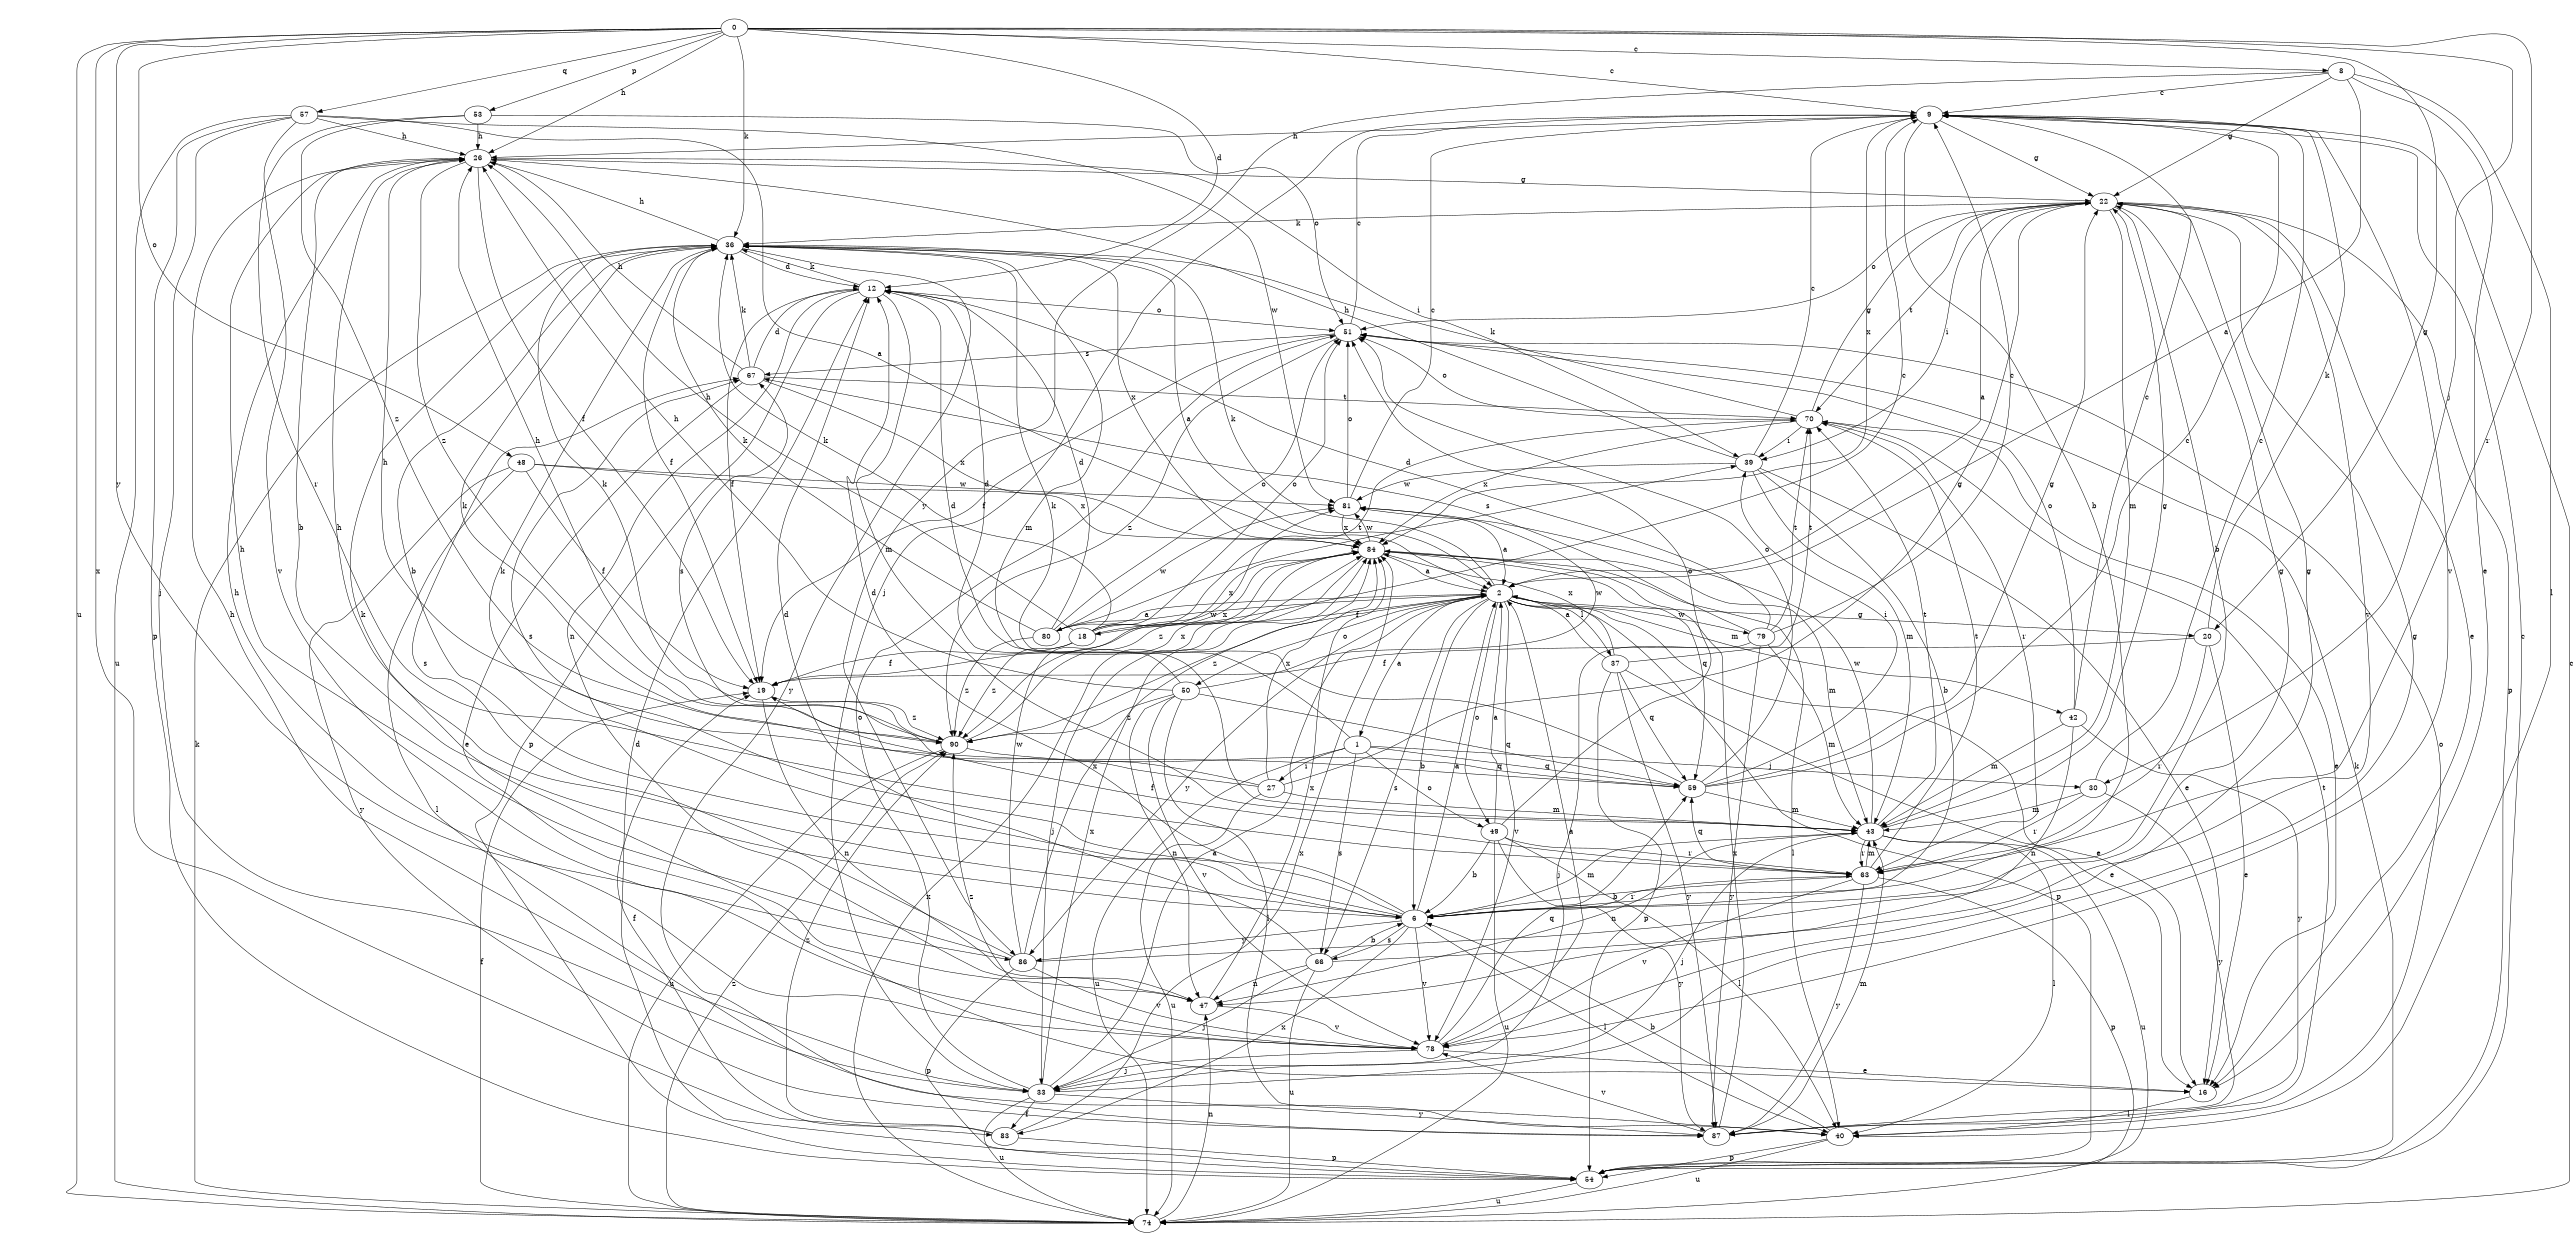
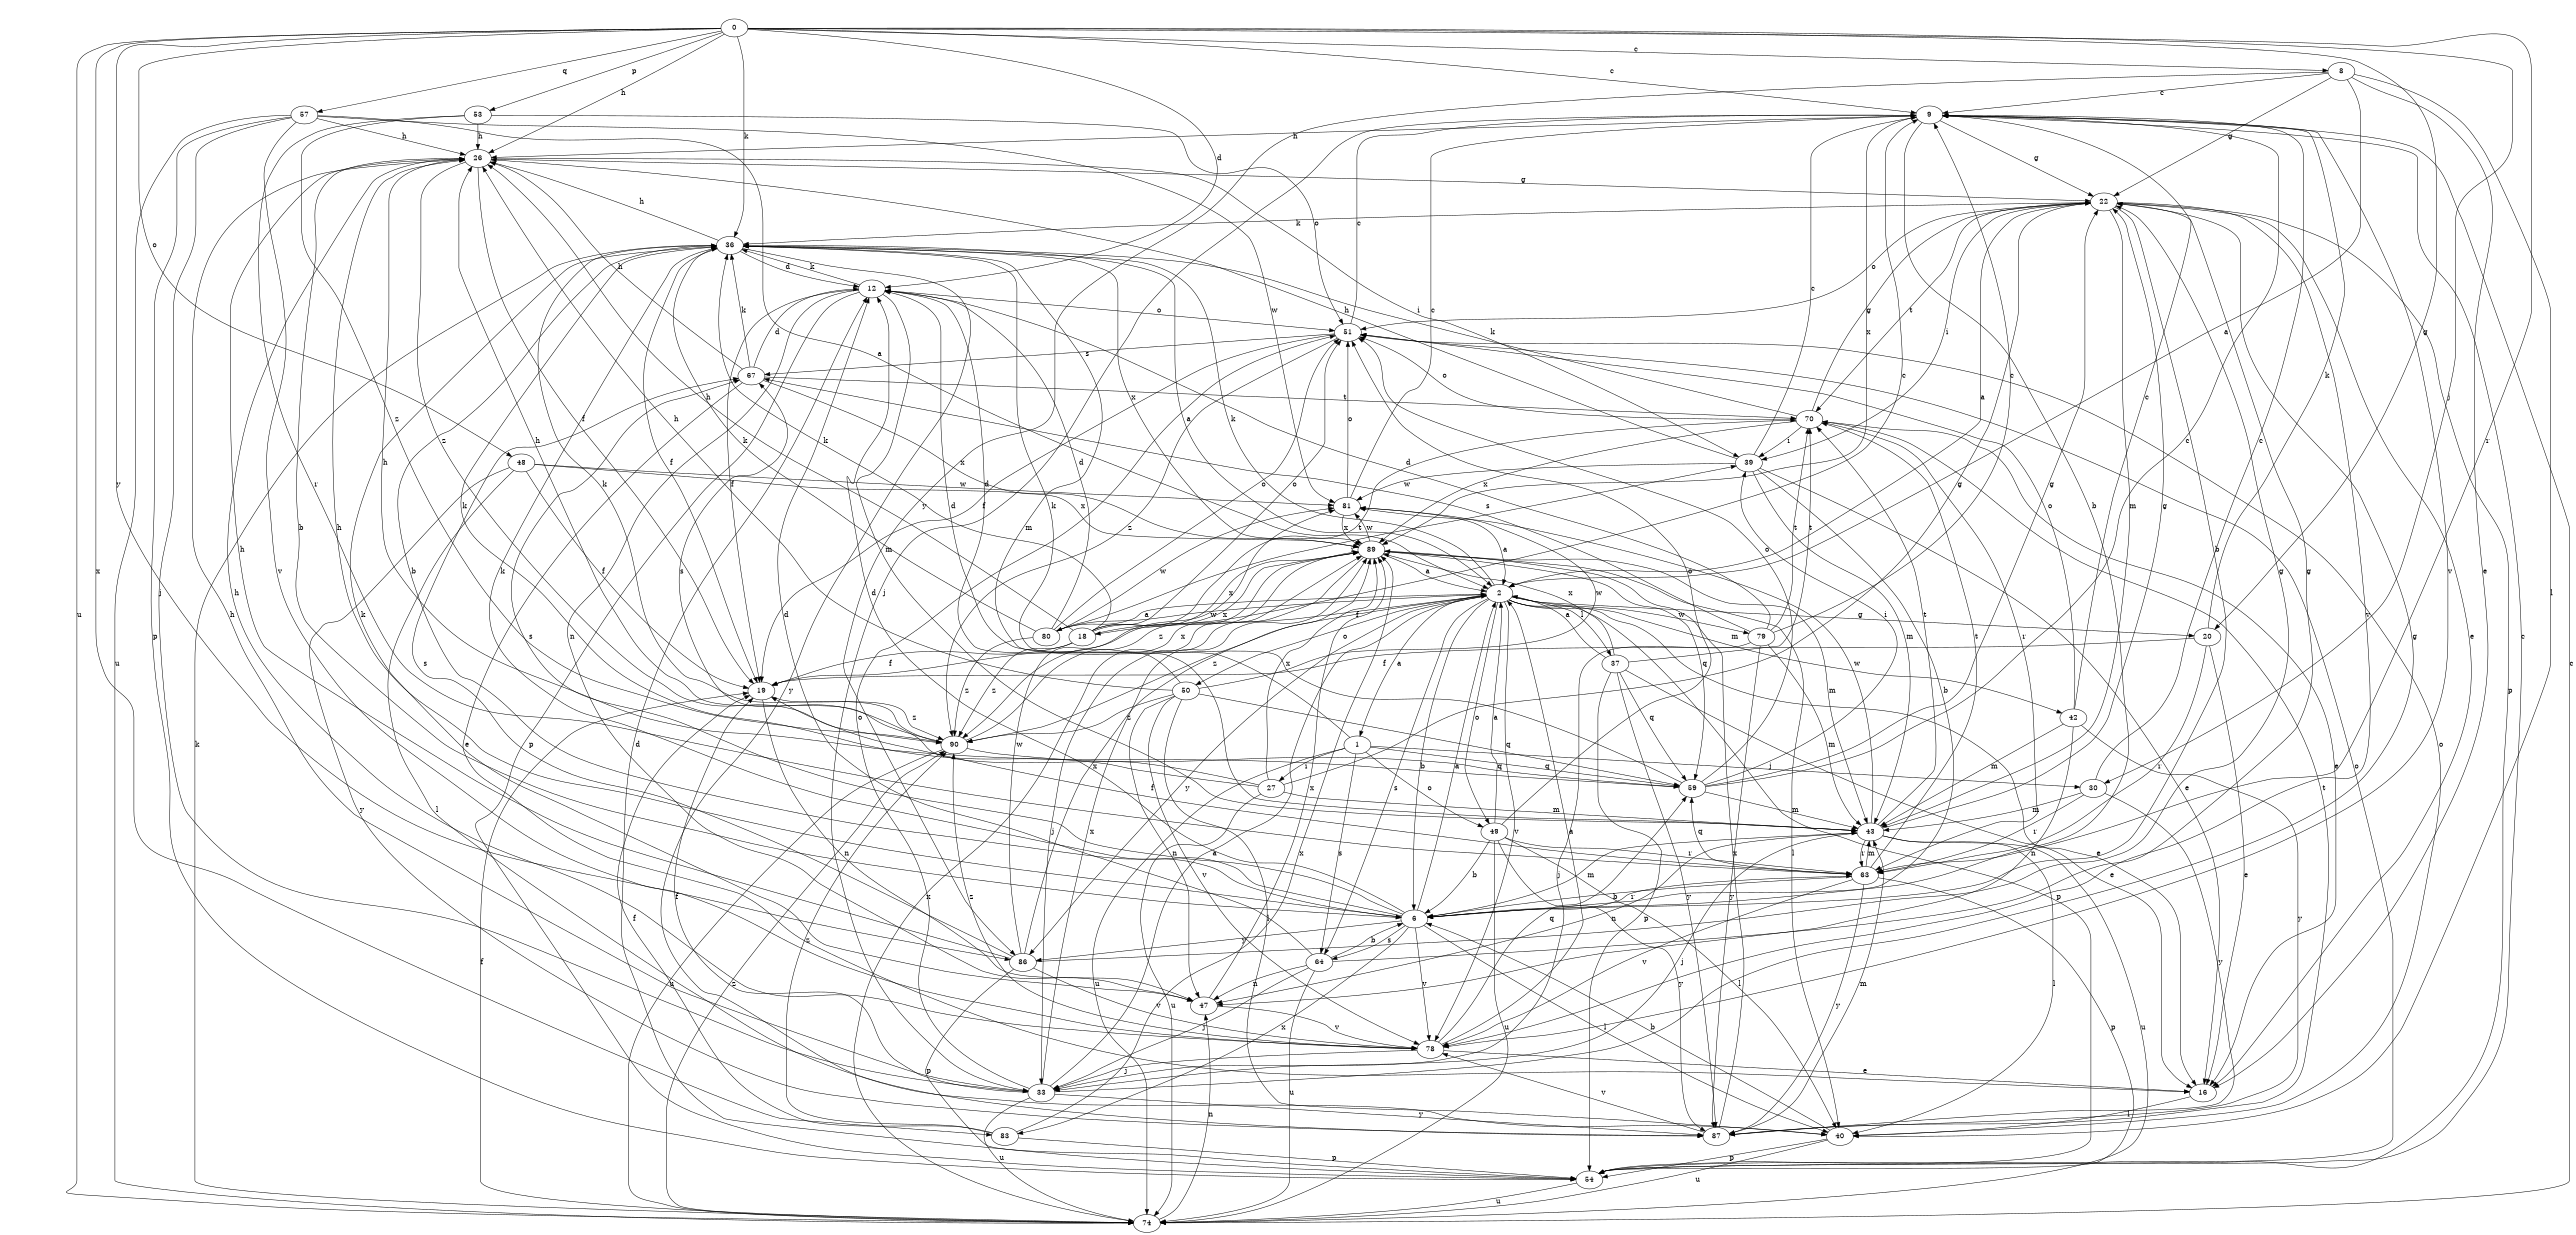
(1371, 550) -> (1371, 550)
(2357, 767) -> (2357, 767)
(1319, 962) -> (1319, 962)
(1026, 1112) -> (739, 990)
